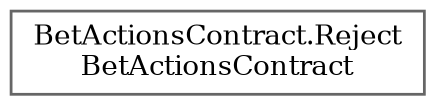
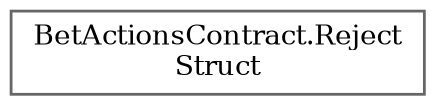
(218, 53) -> (218, 53)
